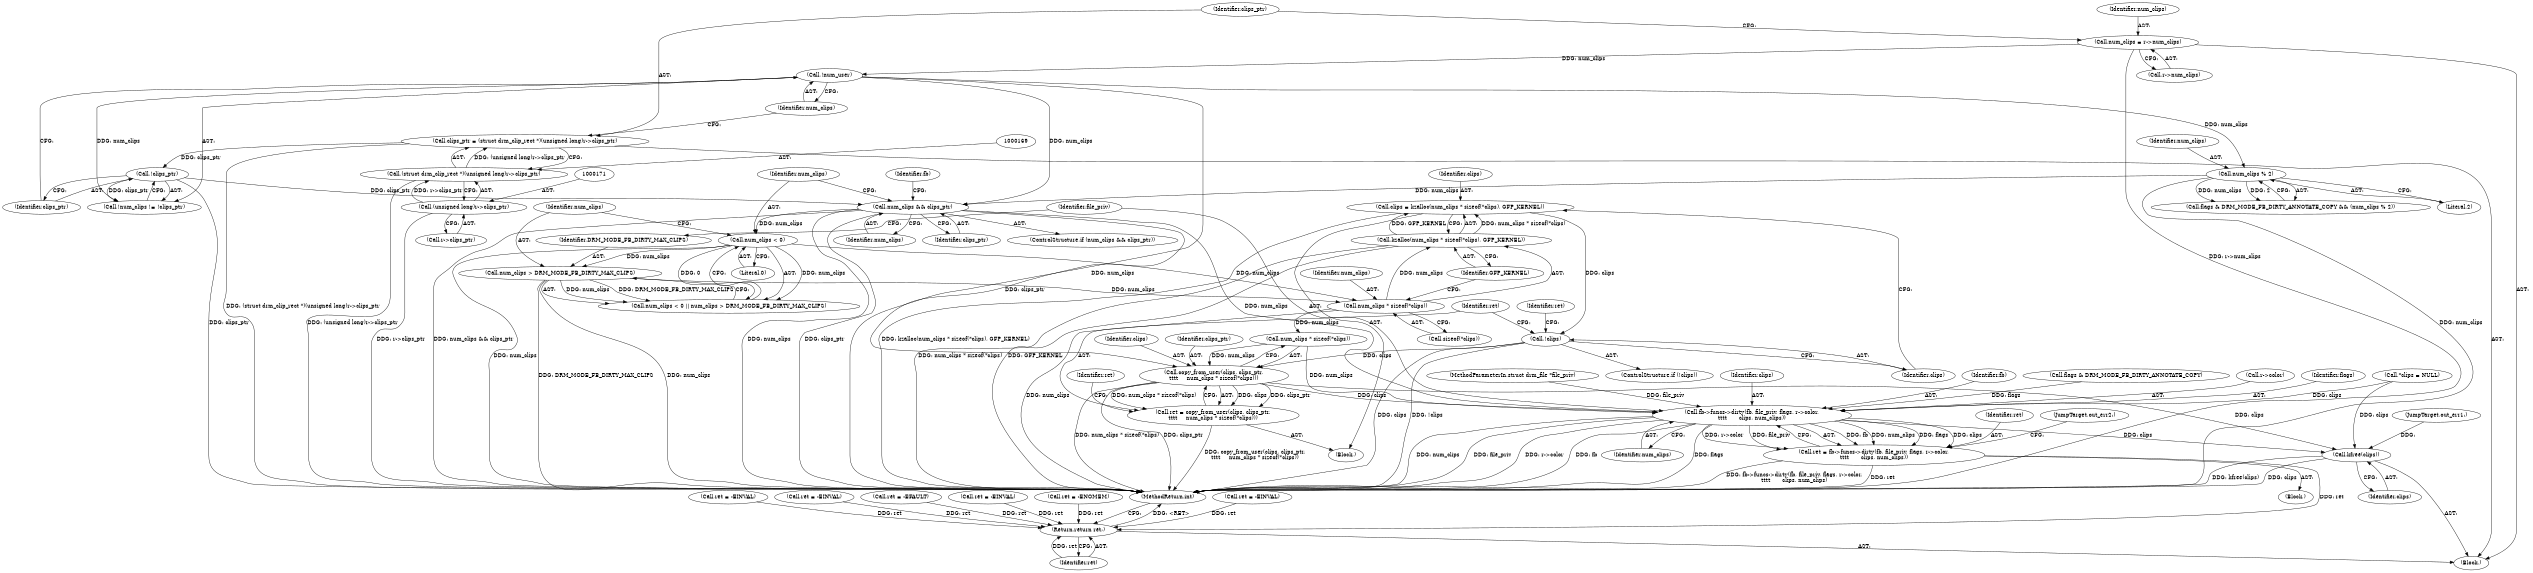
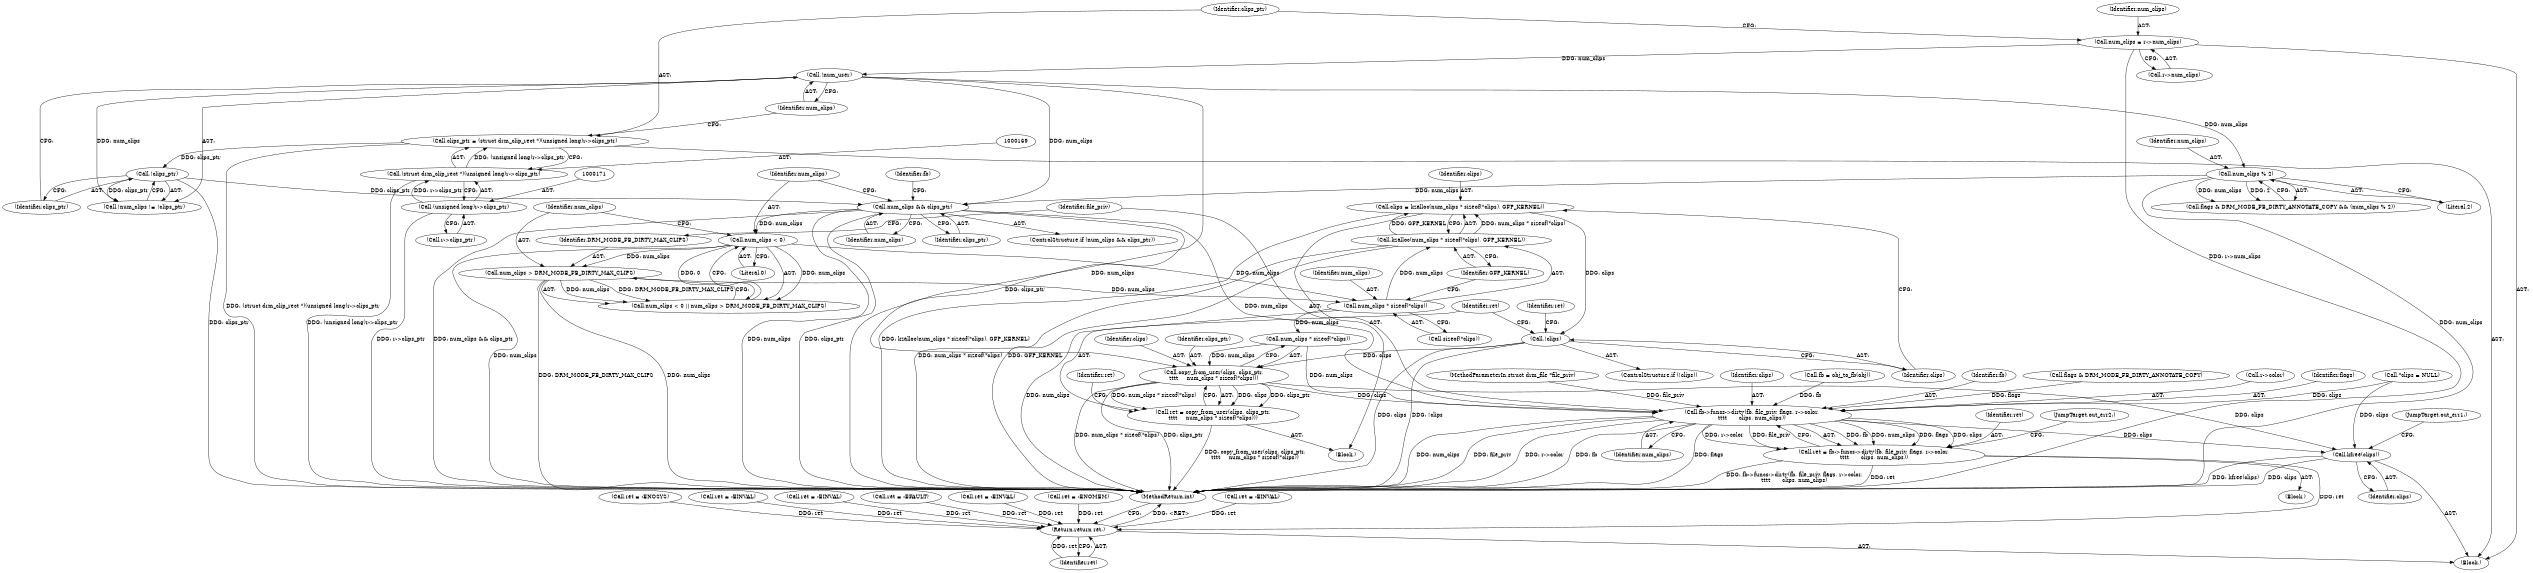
none -> (1838, 376)
(2409, 435) -> (2409, 435)
none -> (640, 497)
